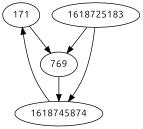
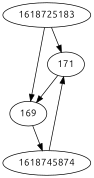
(88, 63) -> (55, 37)
(59, 64) -> (28, 114)
